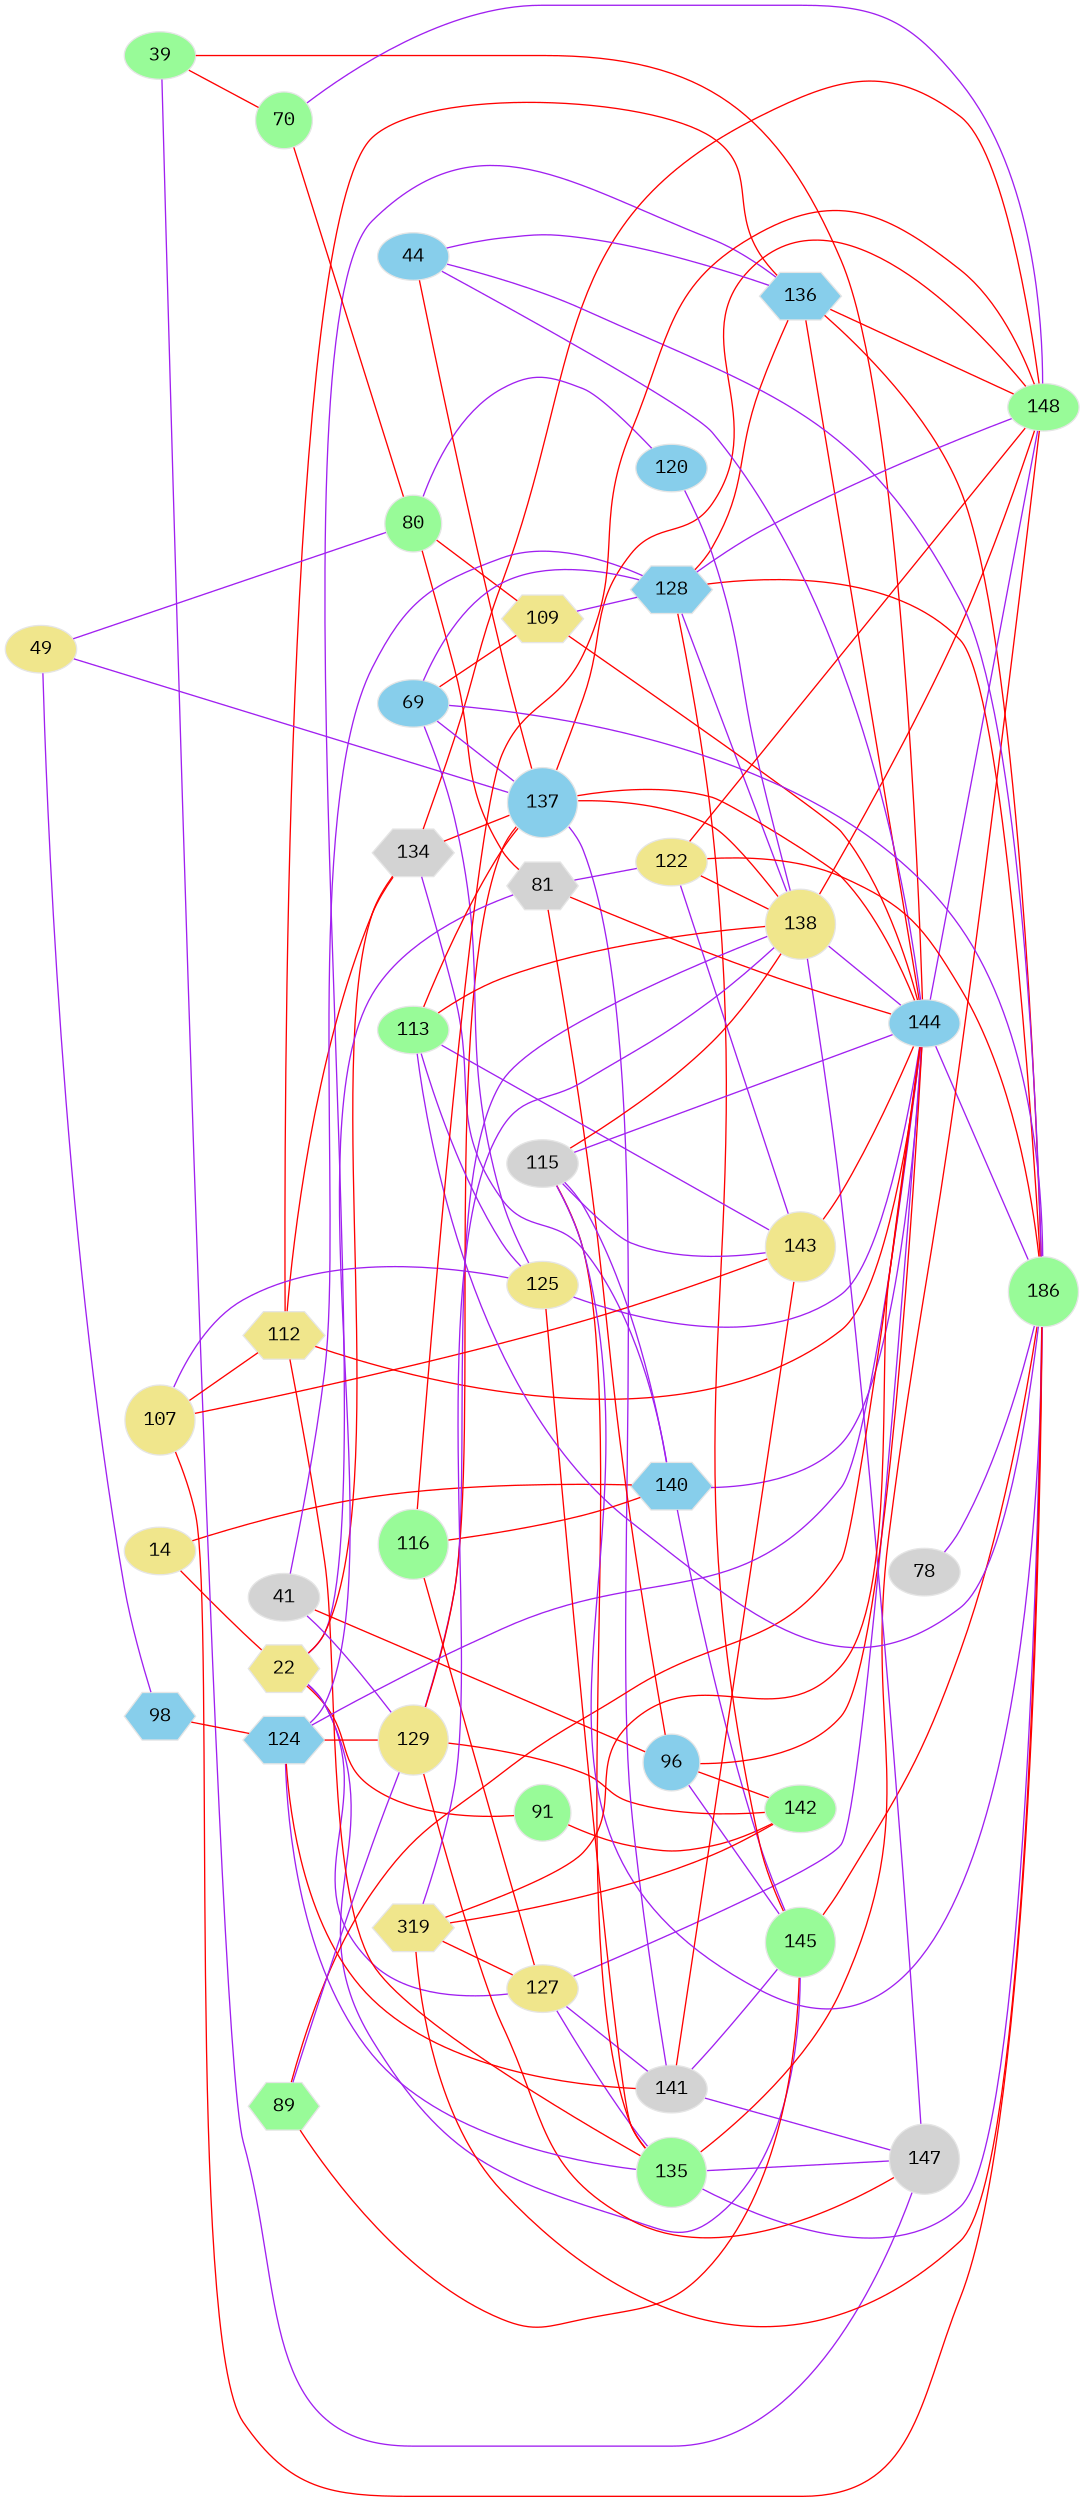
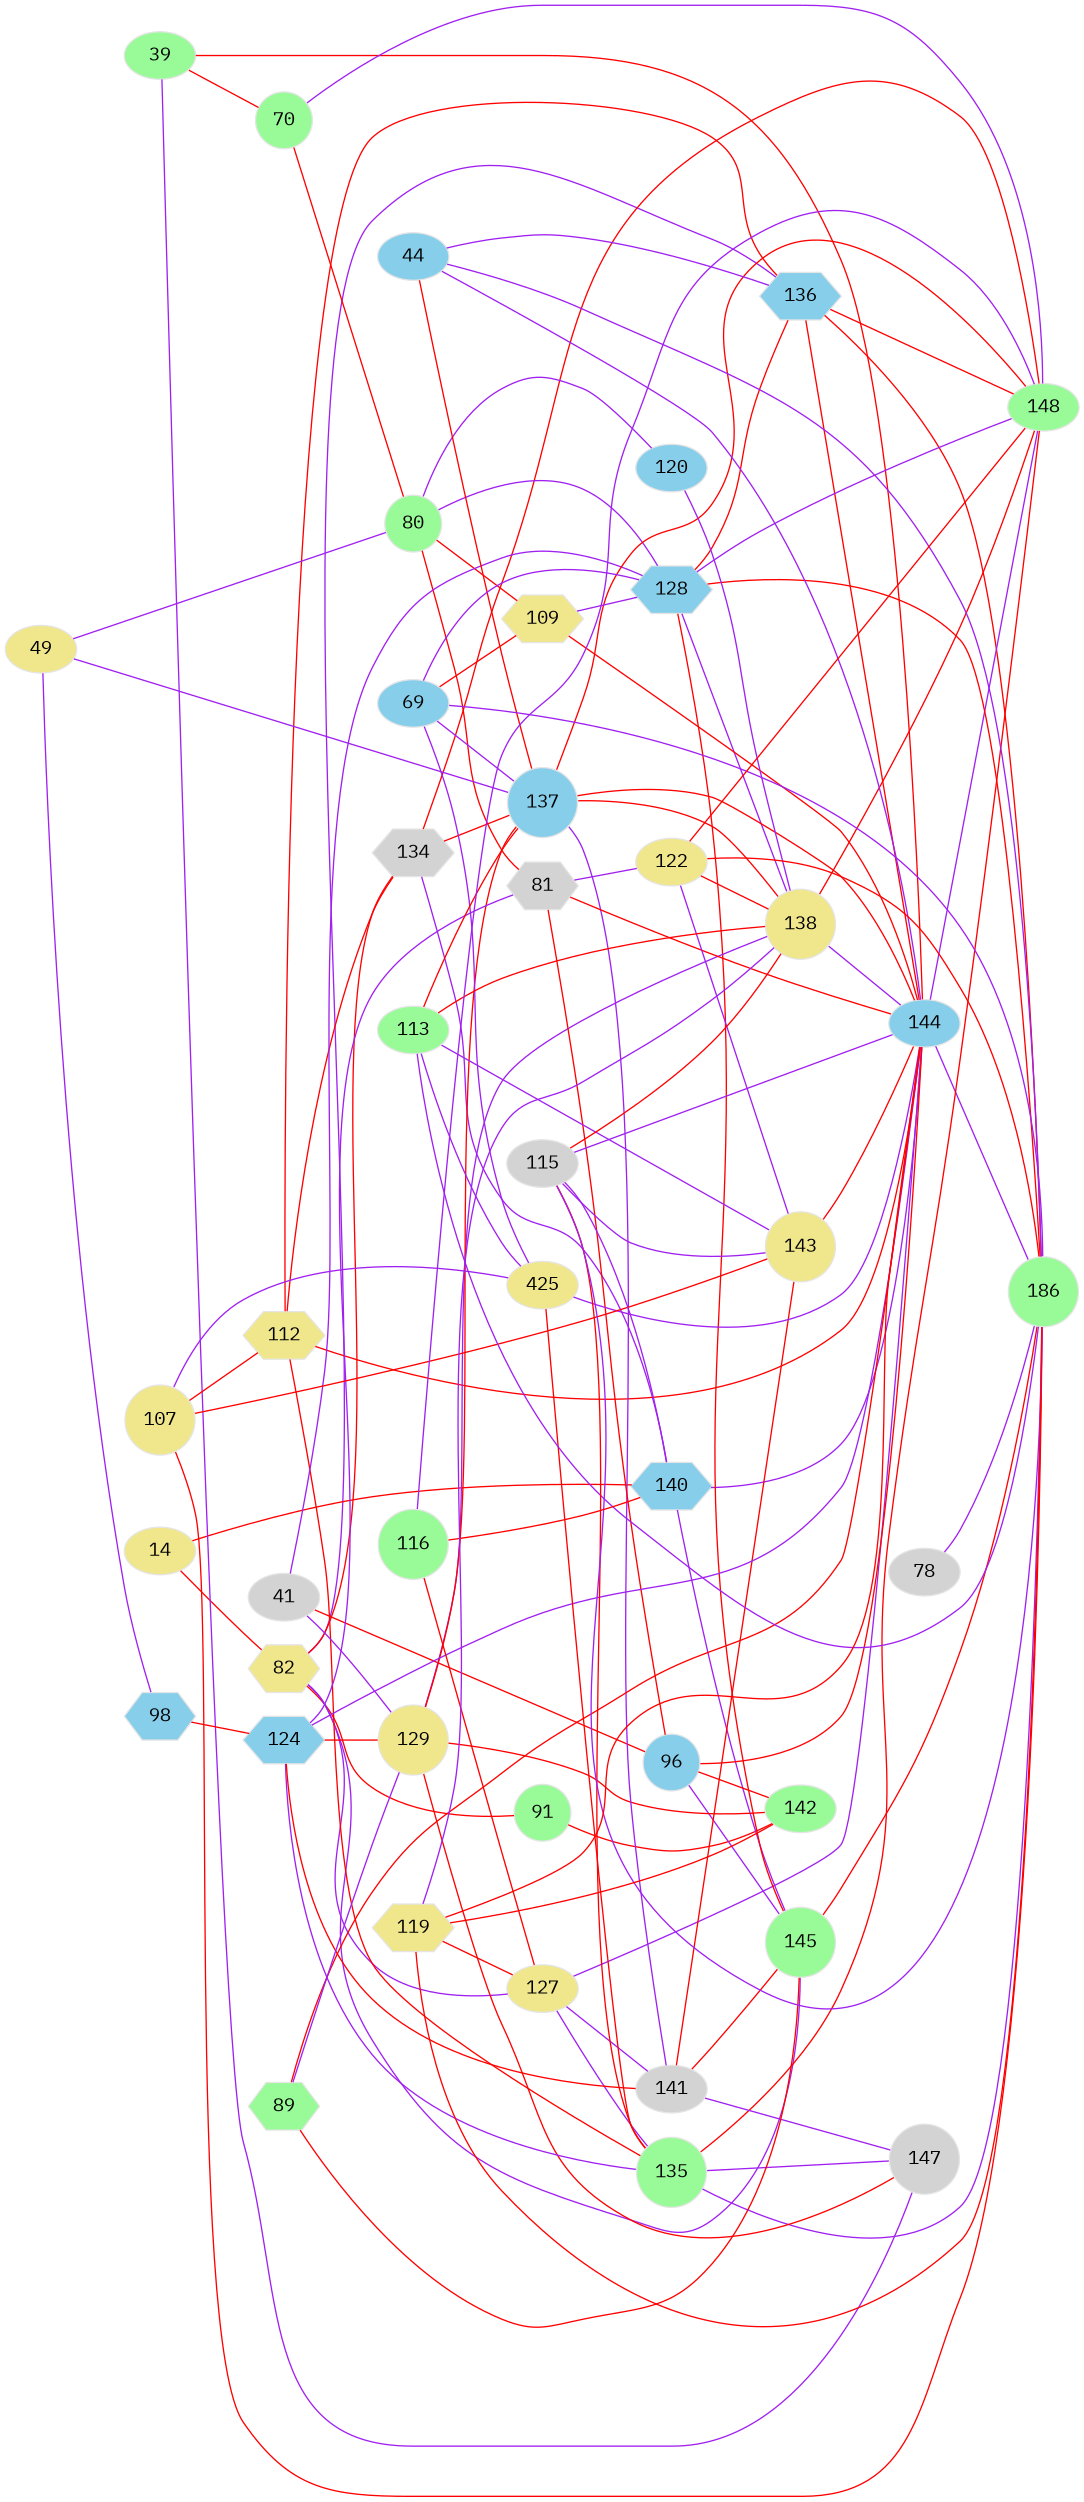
none -> (563, 483)
(568, 679) -> (568, 679)
(543, 1285) -> (543, 1285)
(870, 1482) -> none
(284, 1669) -> (284, 1669)
(413, 1928) -> (413, 1928)
(735, 2020) -> (735, 2020)
